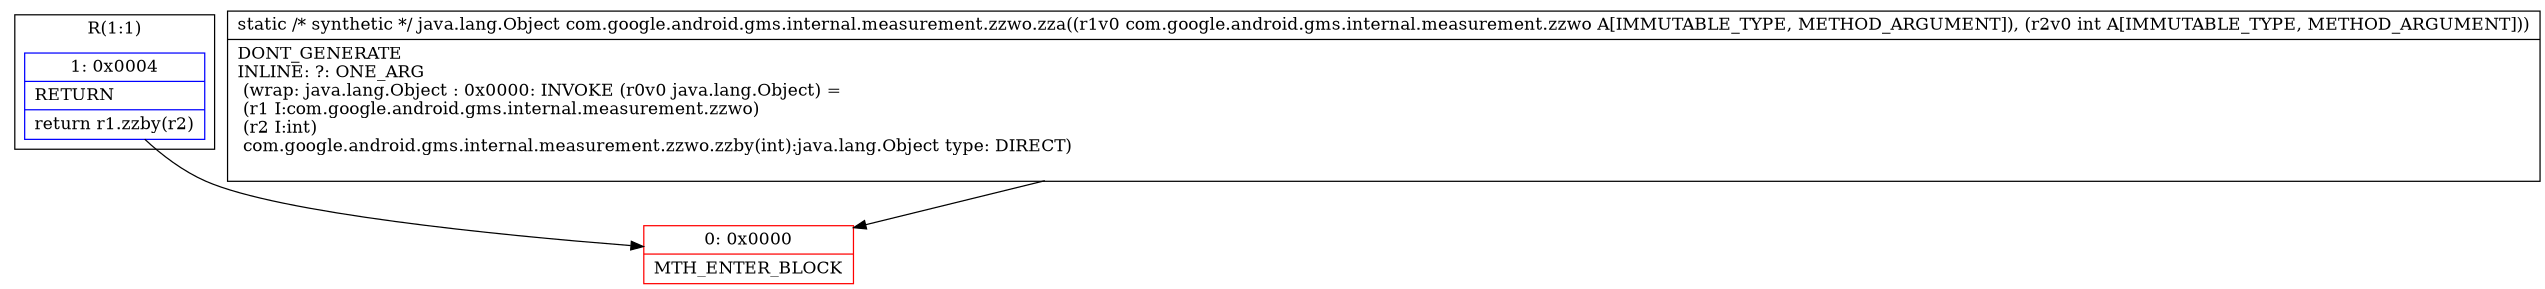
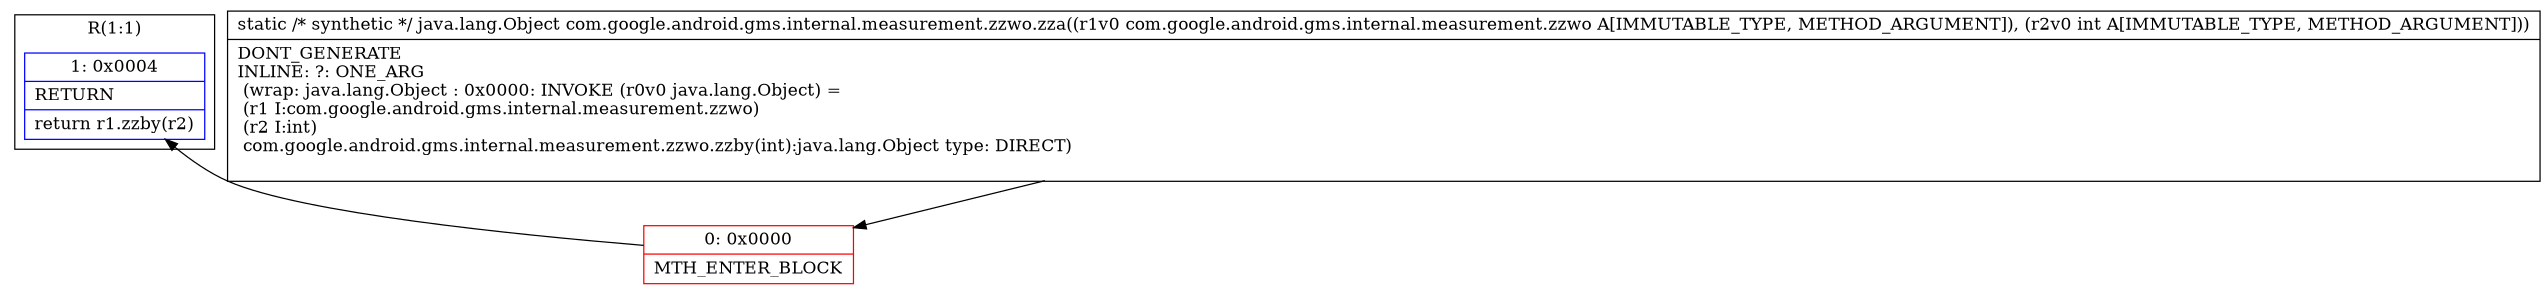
(380, 219) -> (403, 219)
